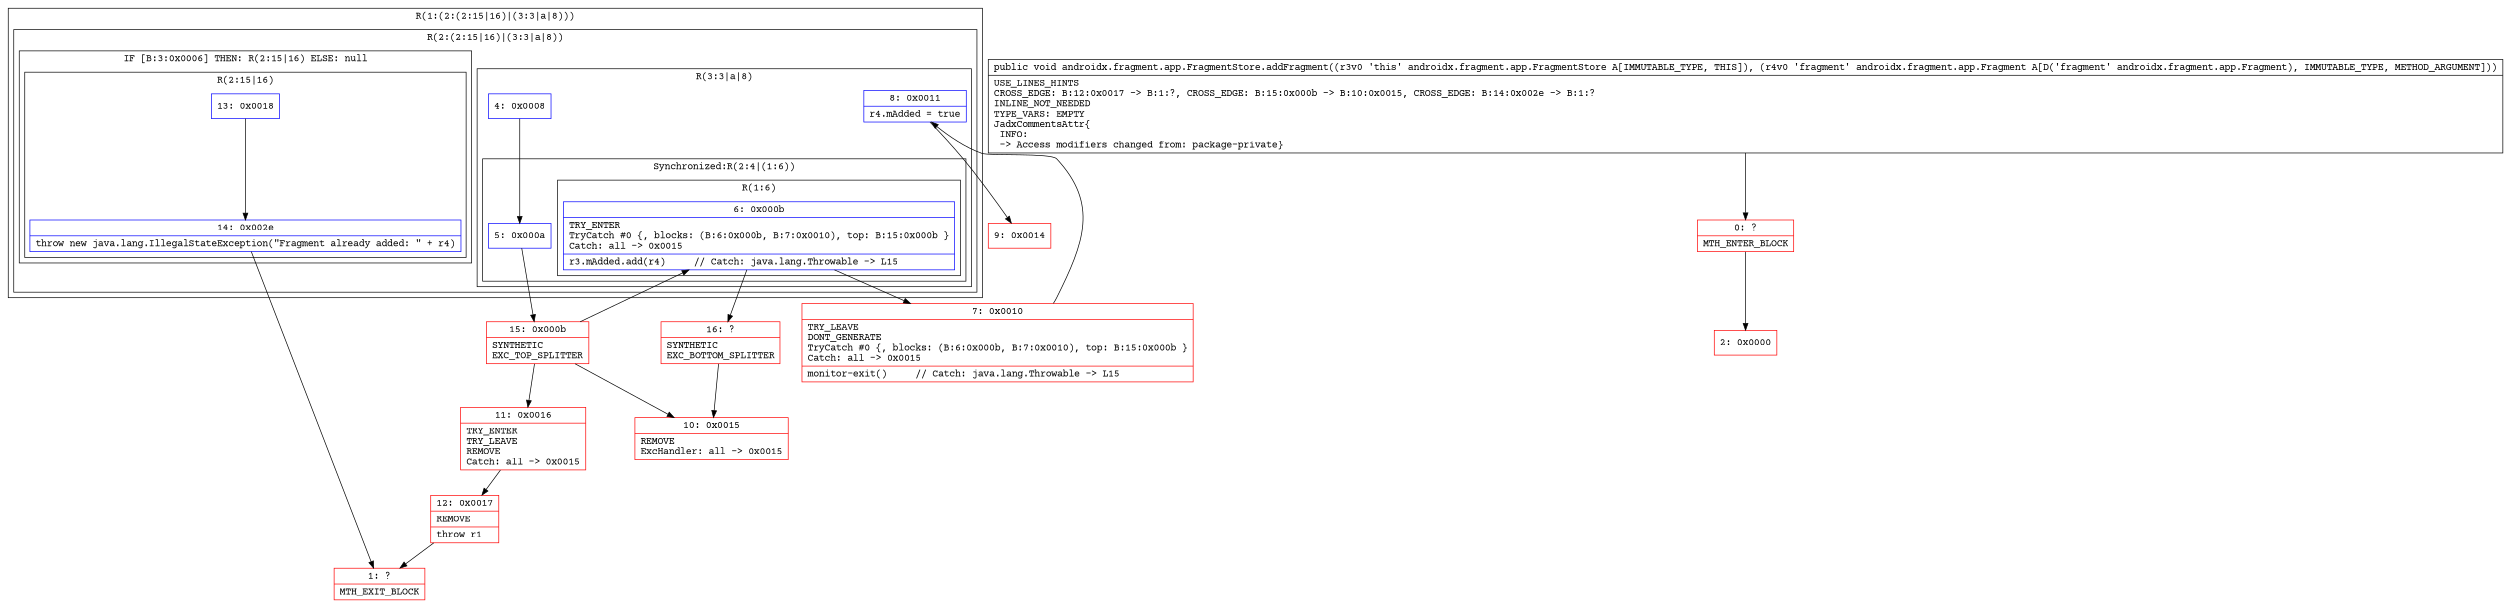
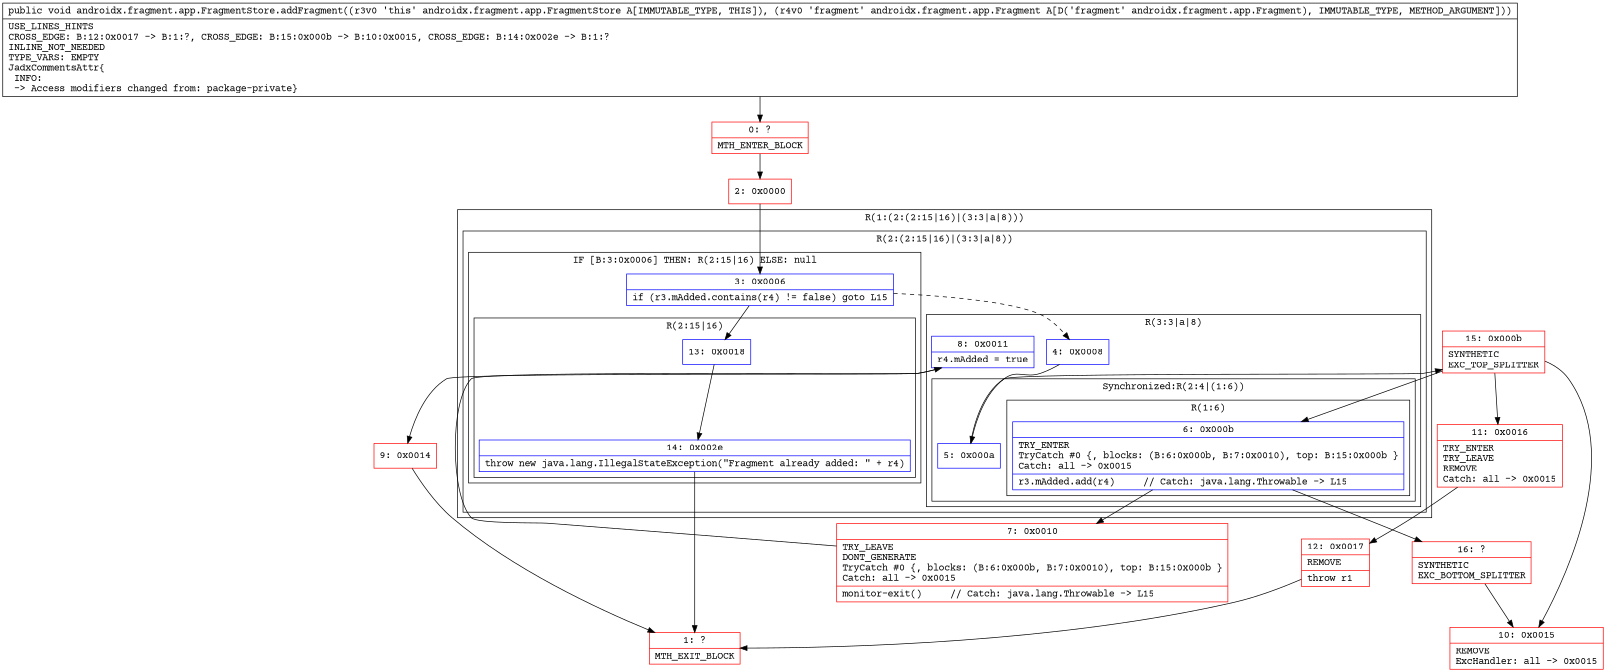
none -> (760, 290)
none -> (519, 565)
